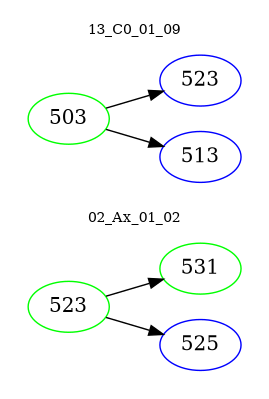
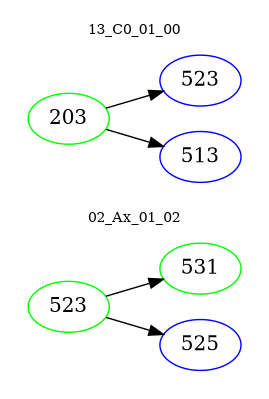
(135, 30) -> (135, 30)
(69, 119) -> (69, 119)
